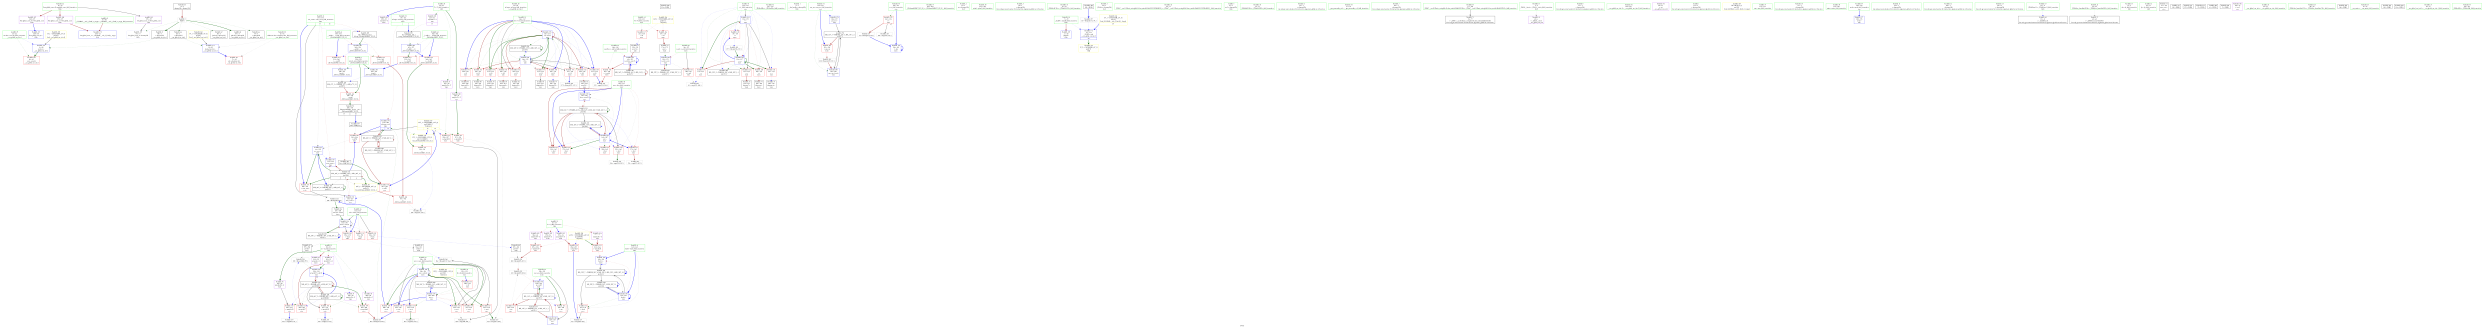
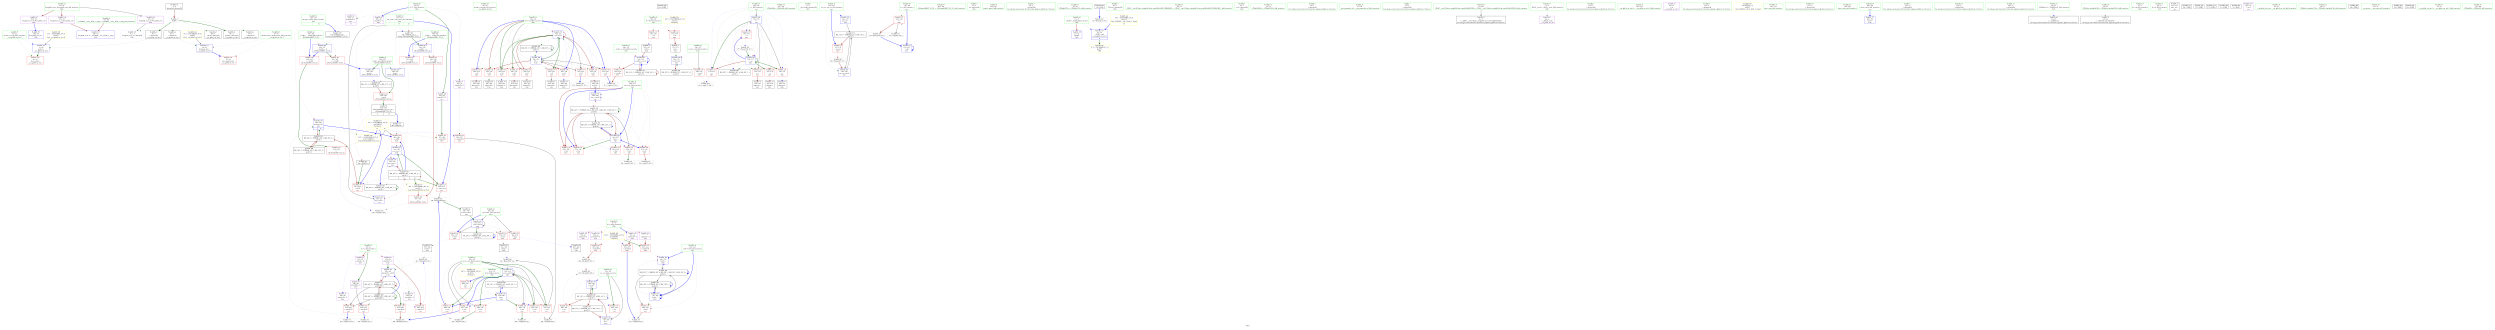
(485, 276) -> (550, 271)
(421, 302) -> (511, 302)
